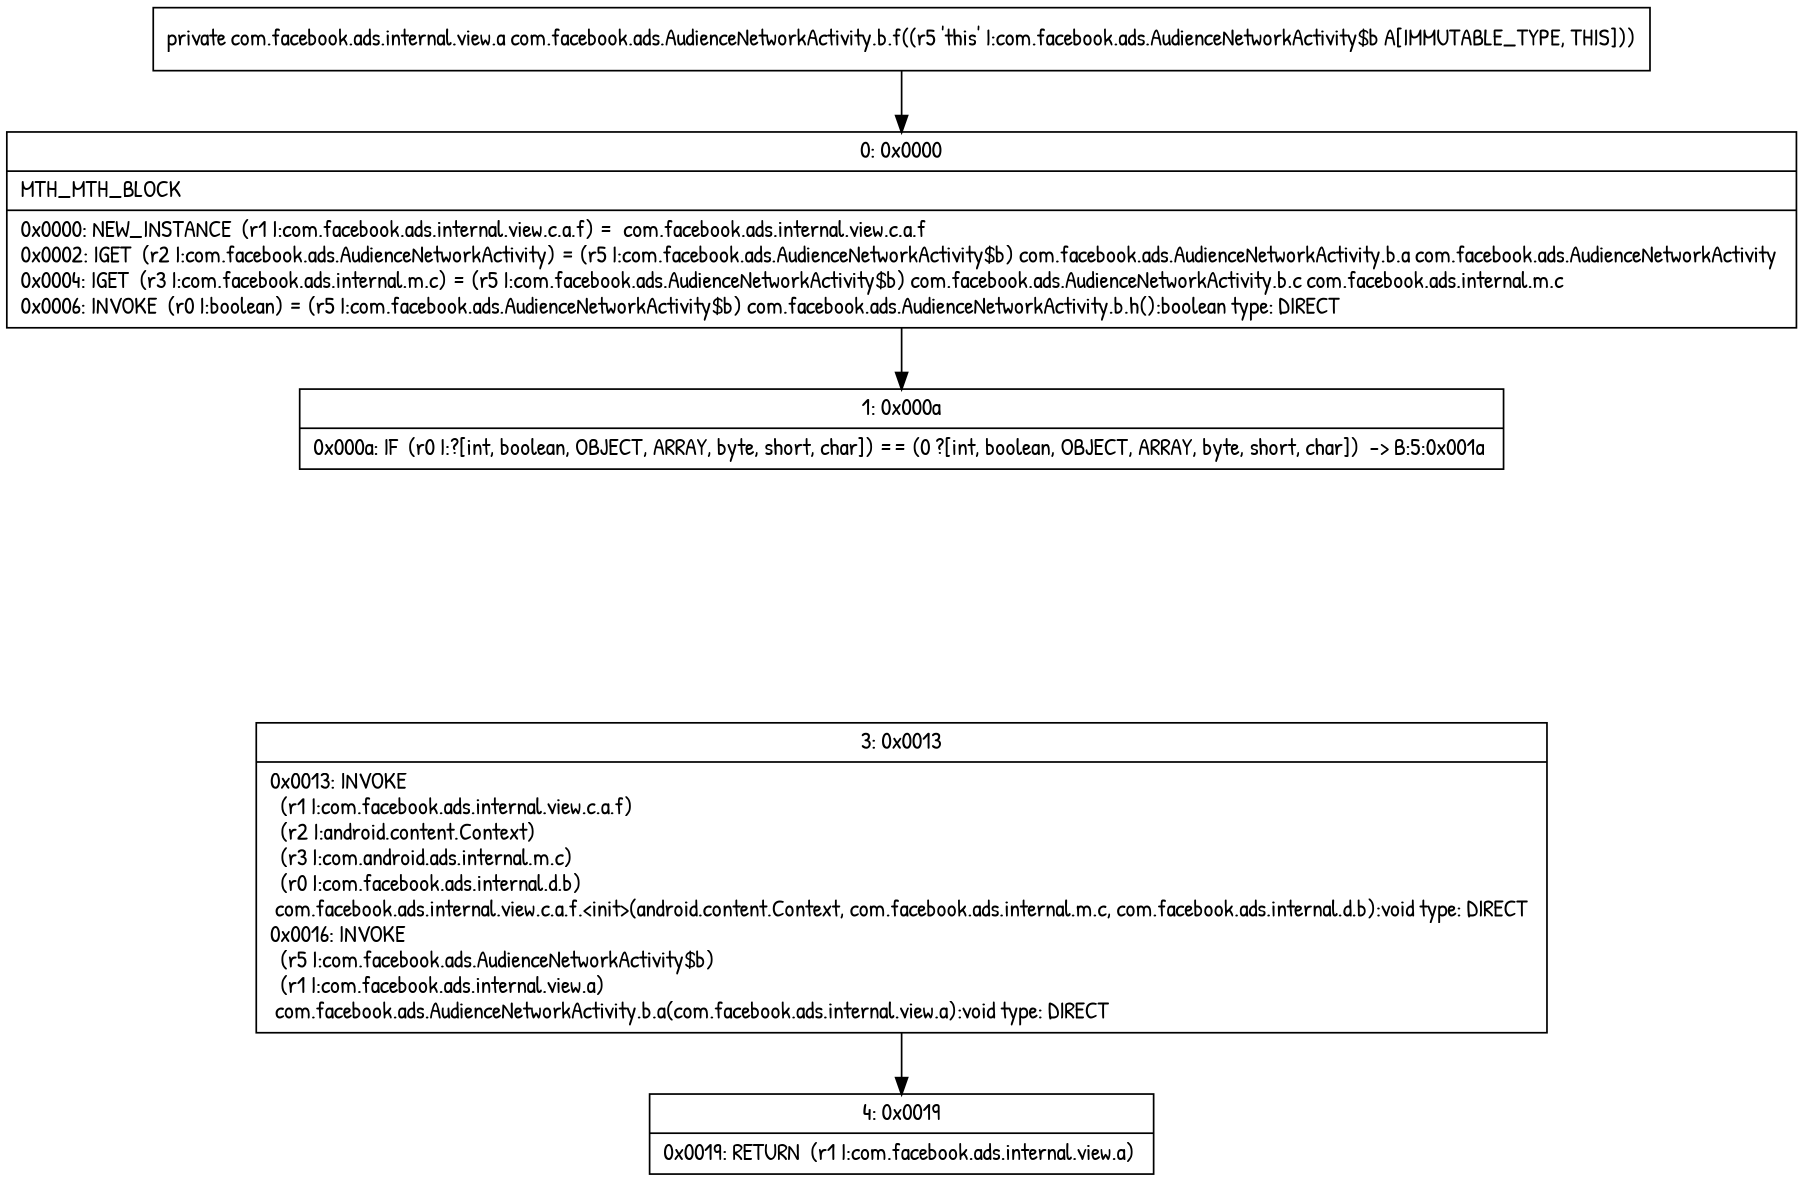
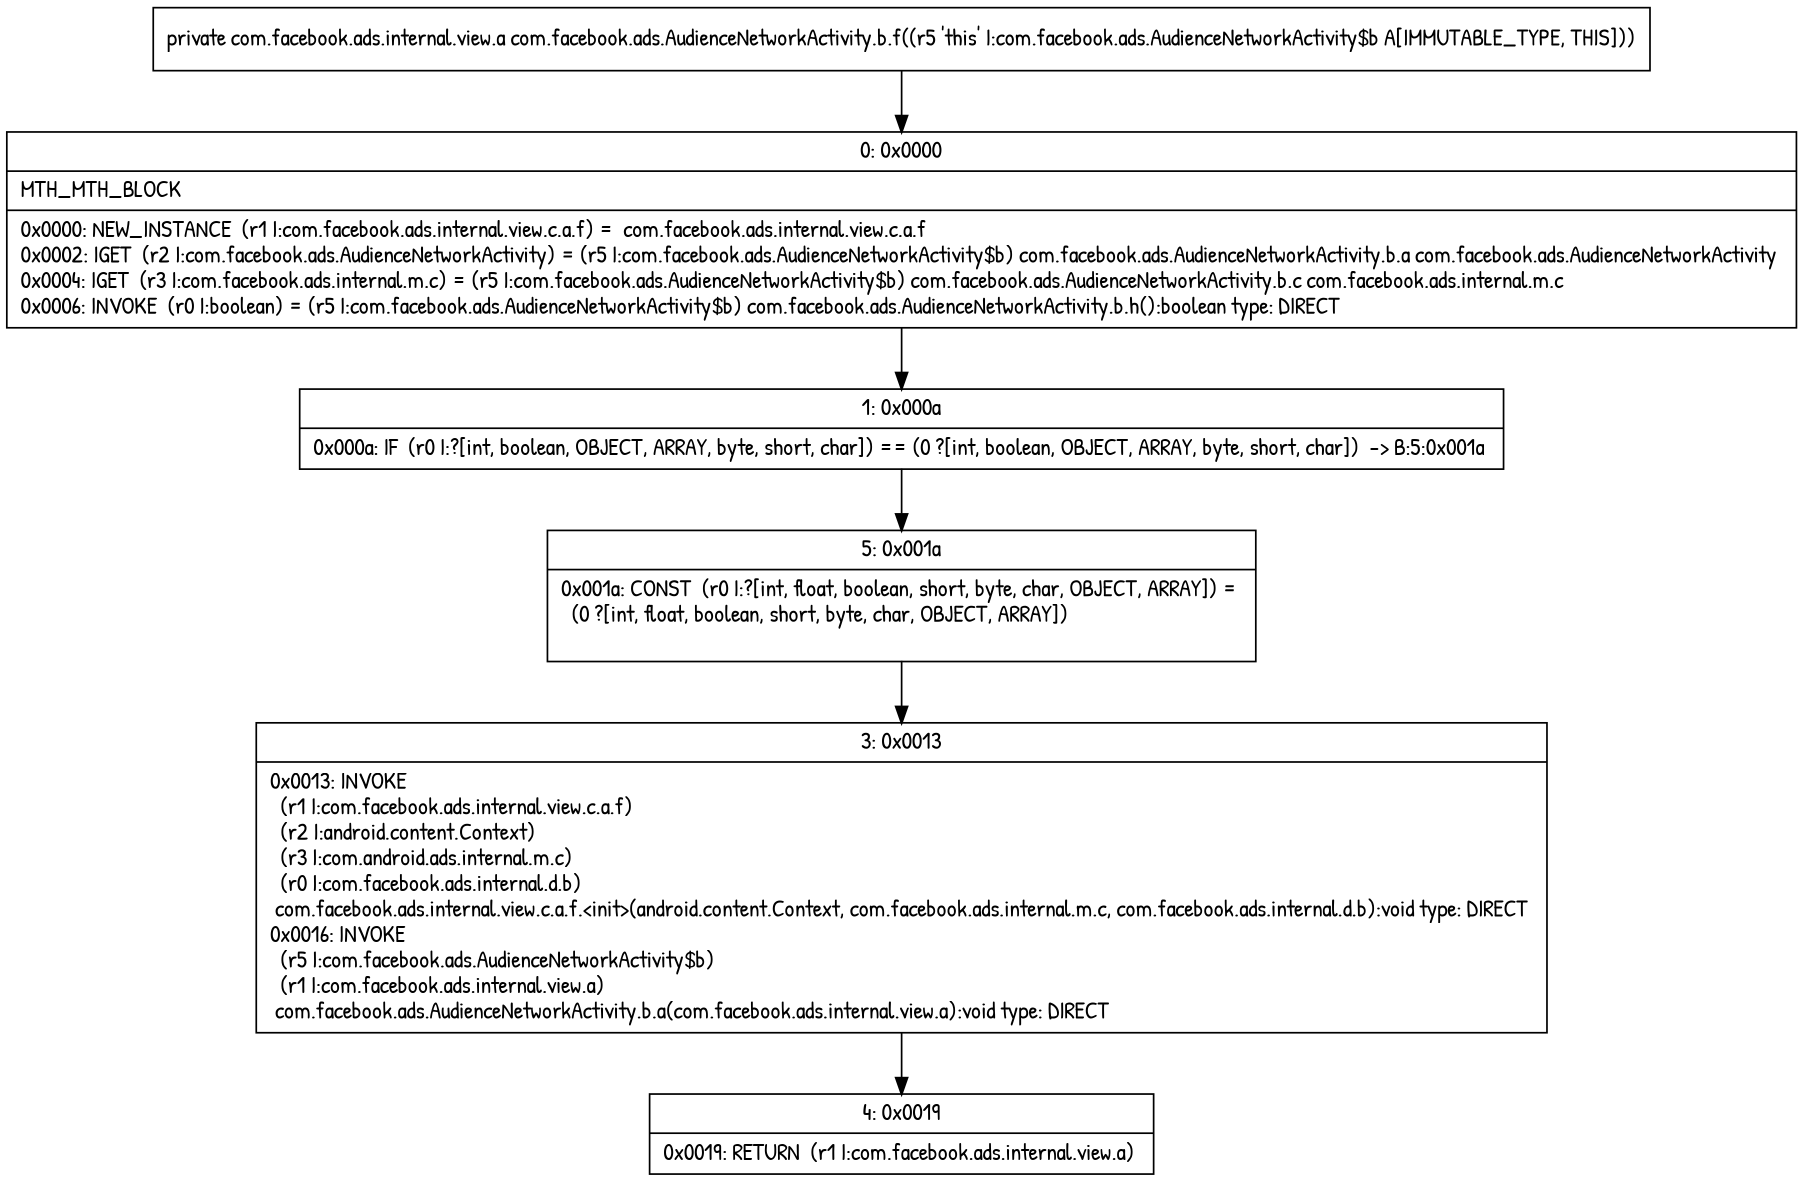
none -> (902, 596)
